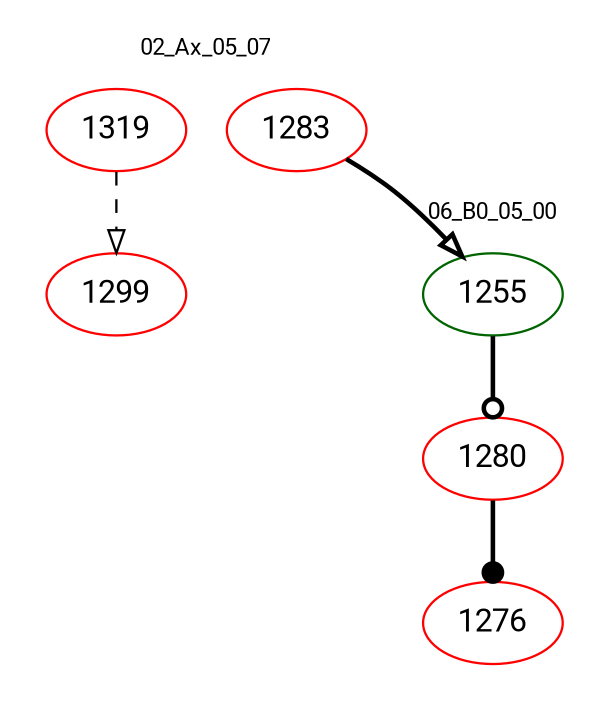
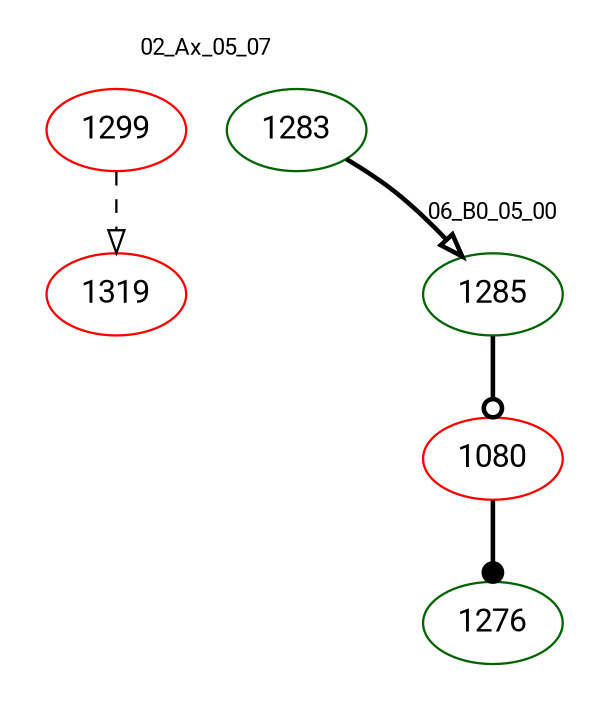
(297, 130) -> (297, 130)
(116, 201) -> (116, 201)
(493, 294) -> (493, 294)
(493, 459) -> (493, 459)
(493, 623) -> (493, 623)
